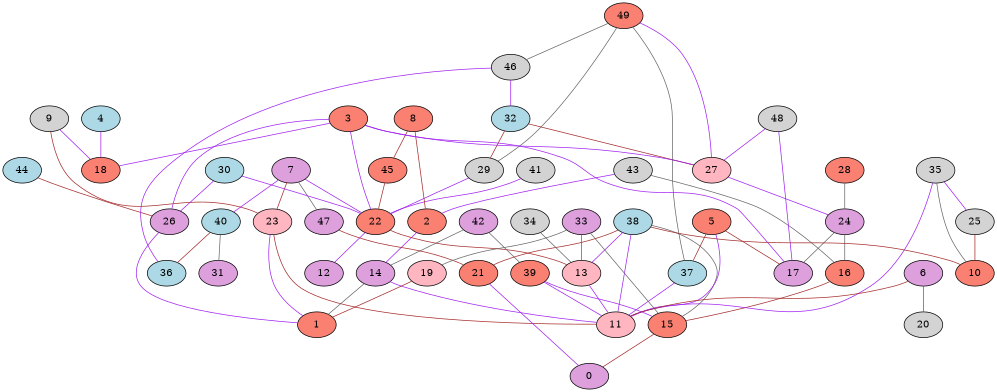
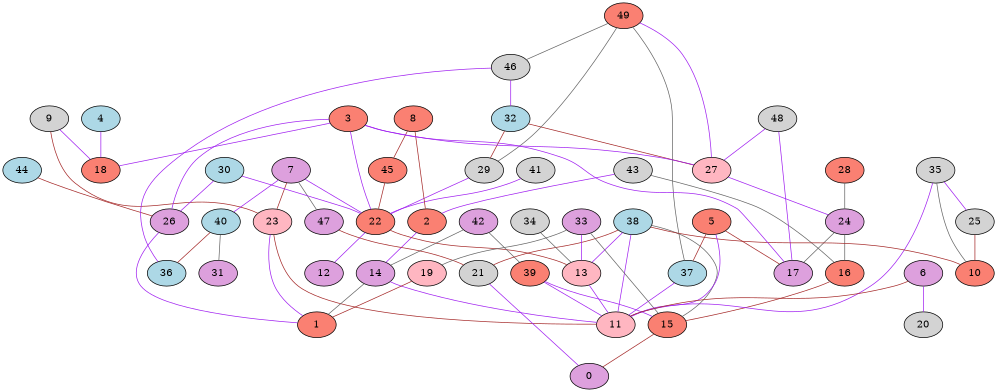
(479, 273) -> (479, 273)
